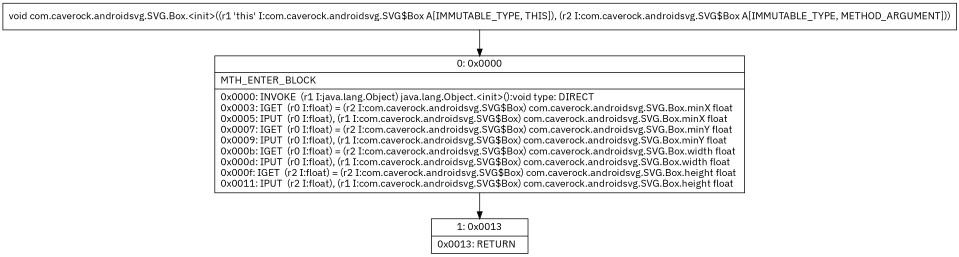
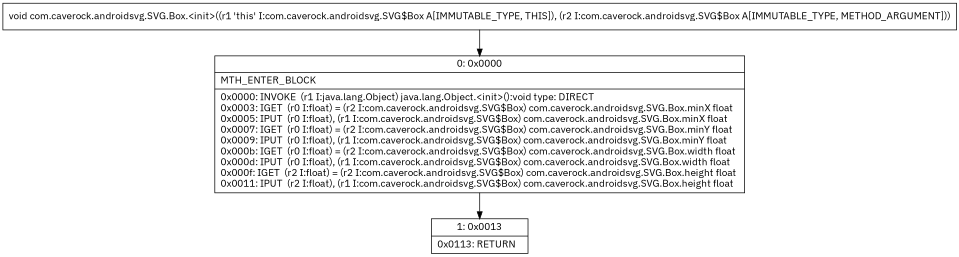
(480, 244) -> (480, 244)
